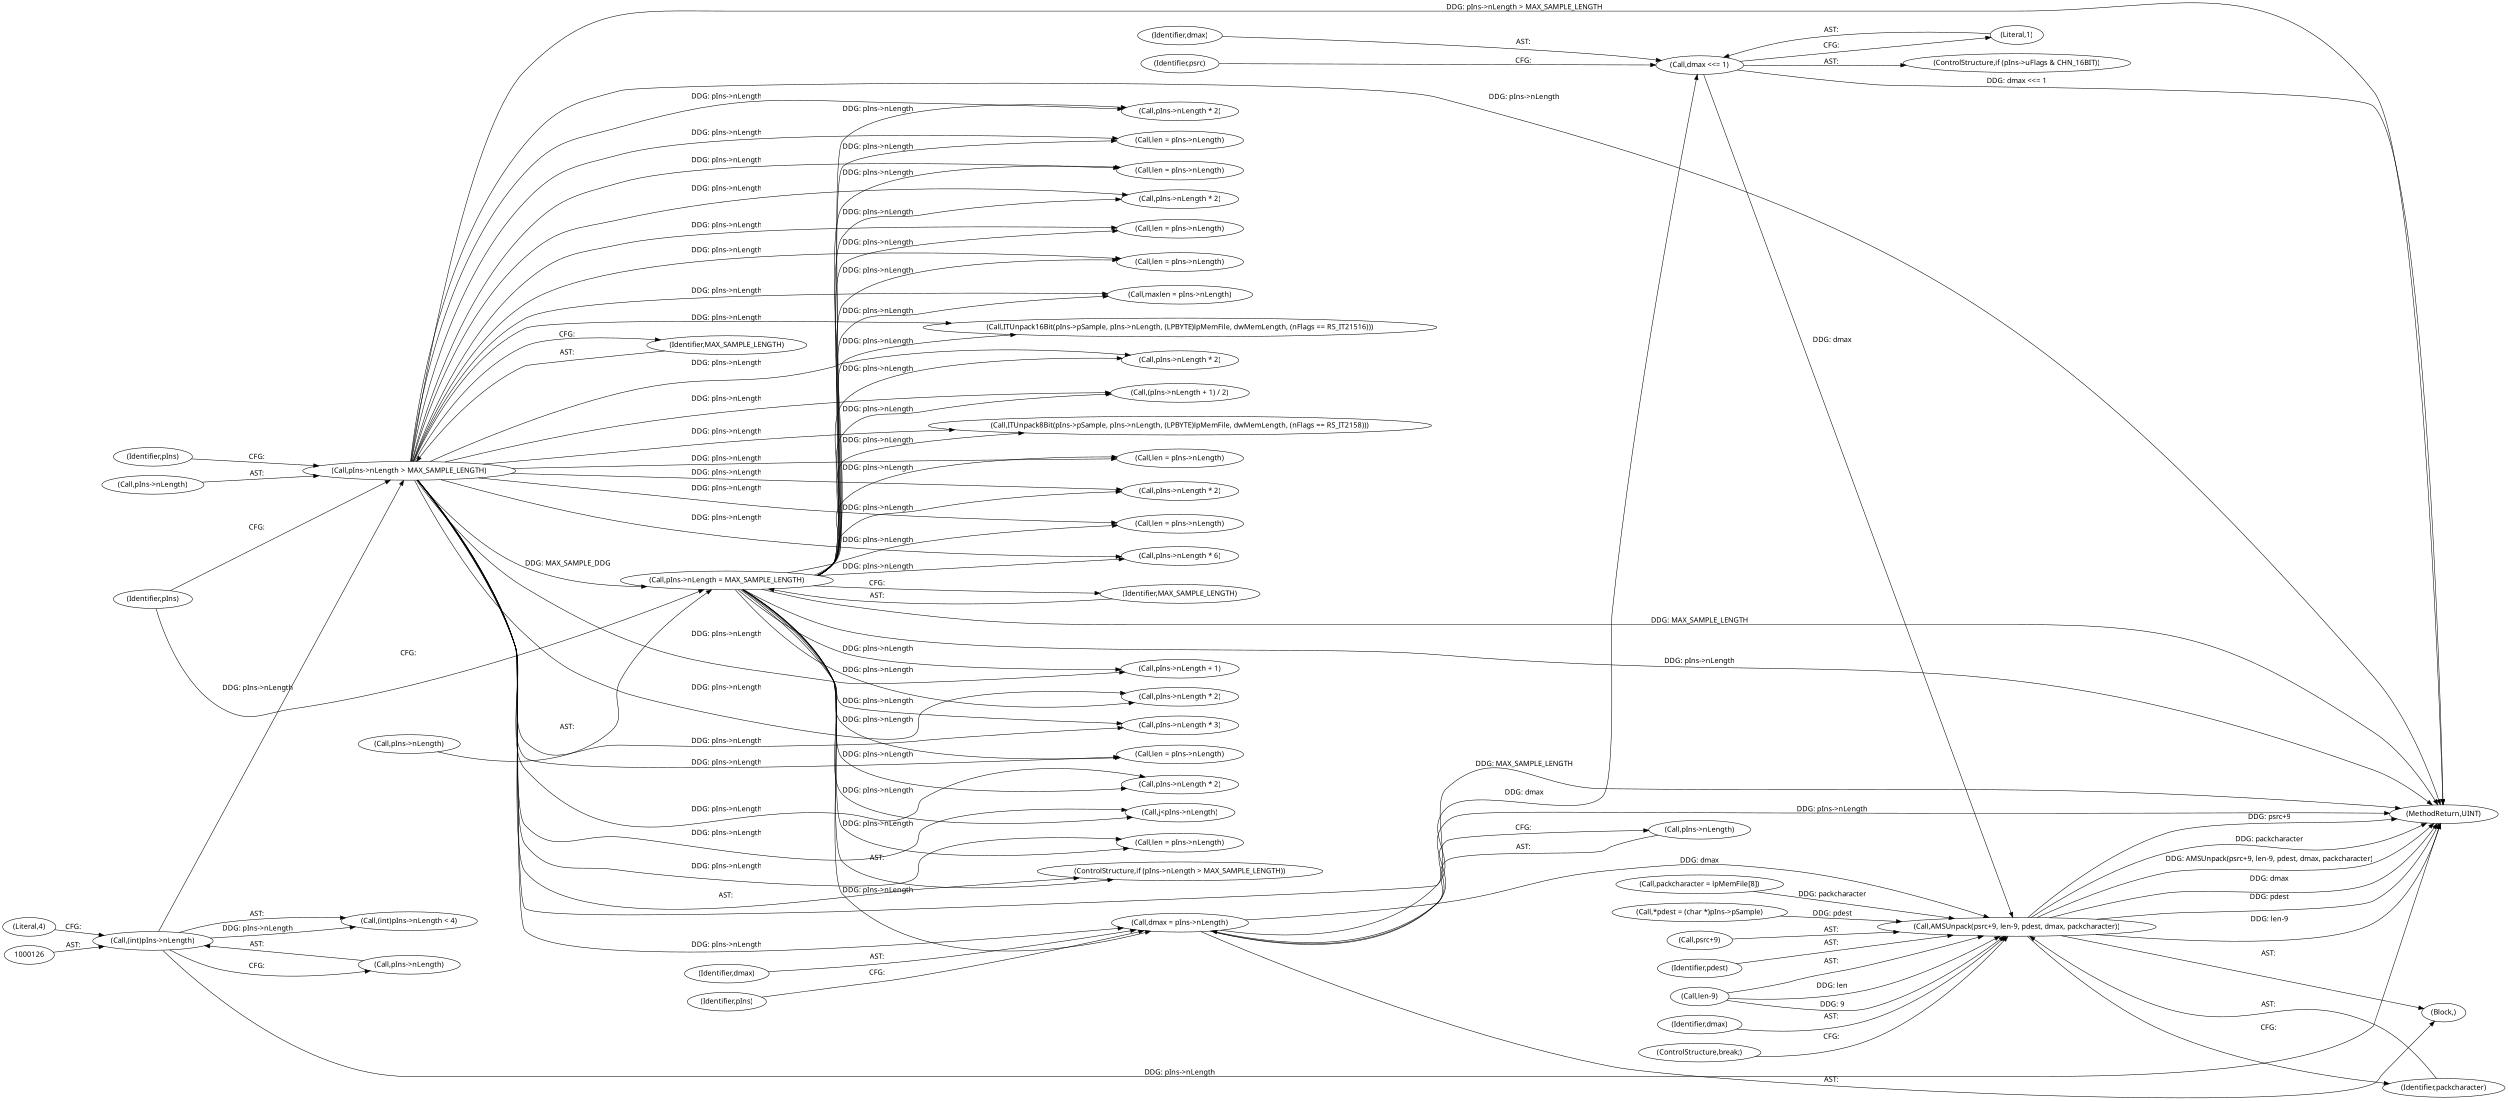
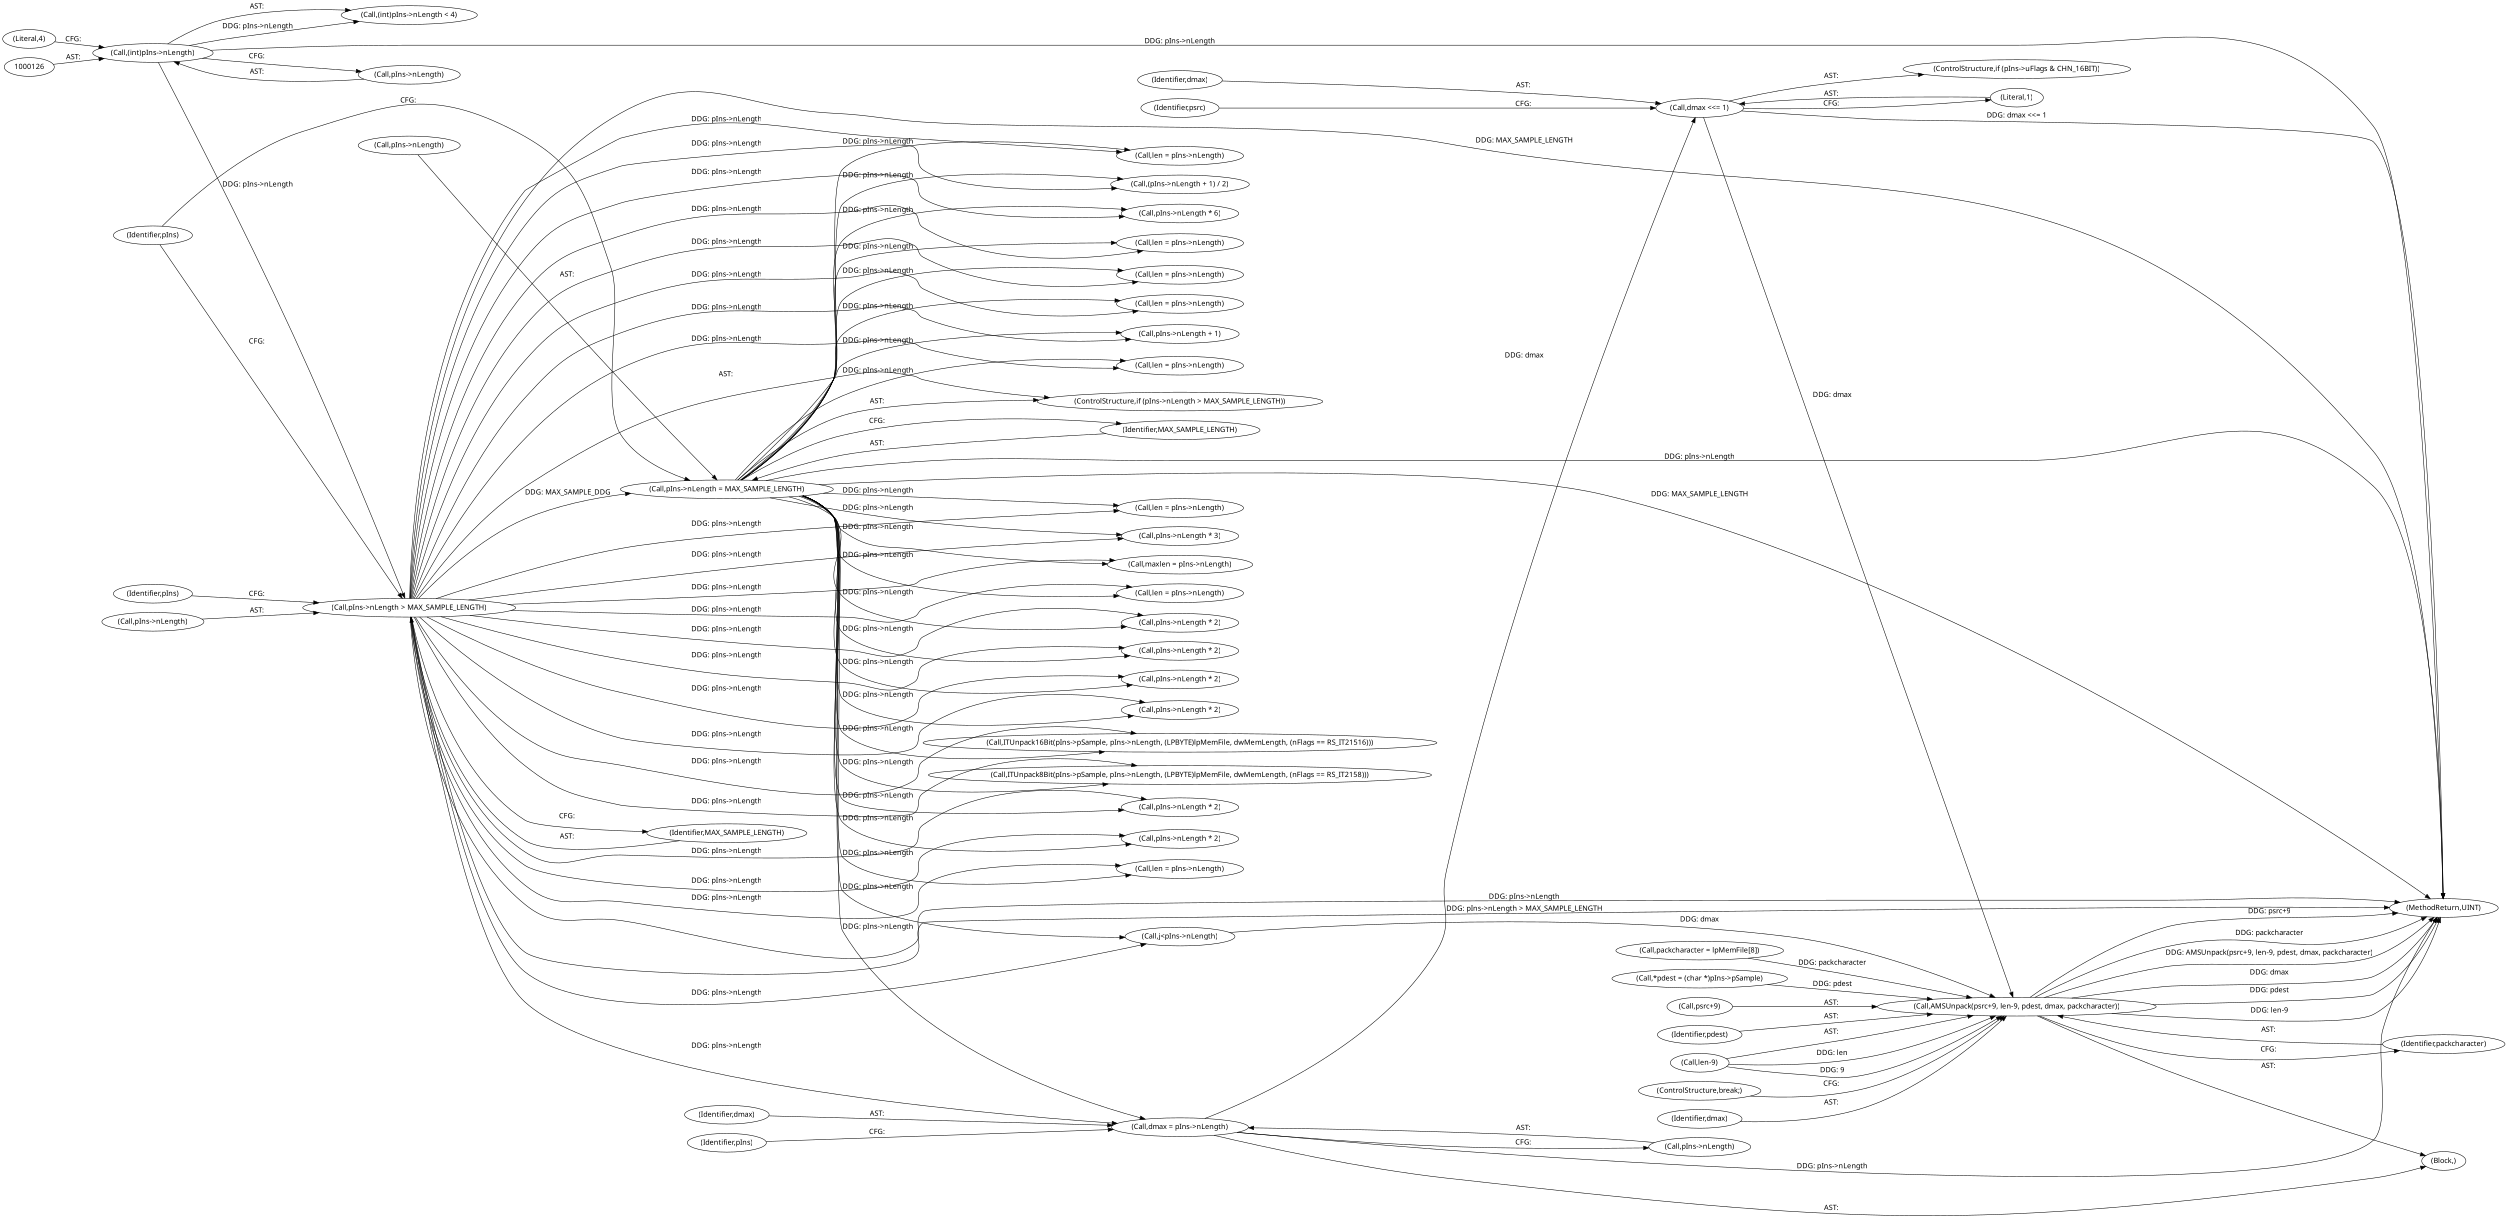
(1616, 870) -> (1614, 924)
